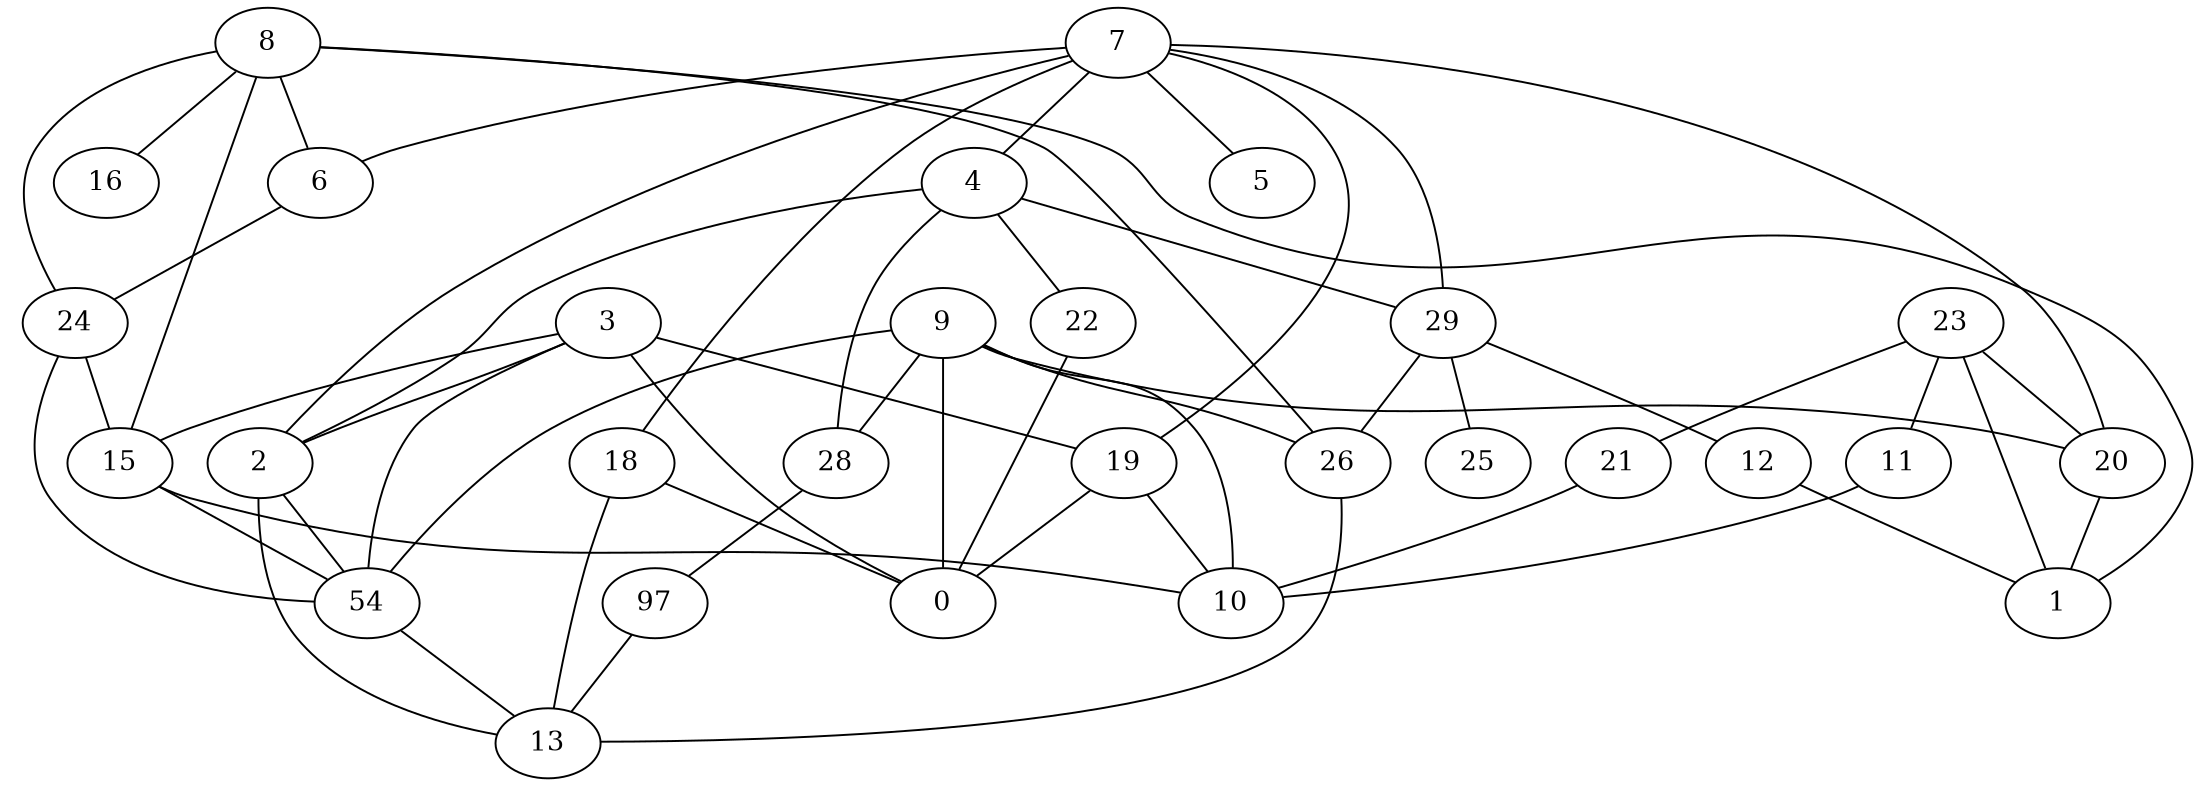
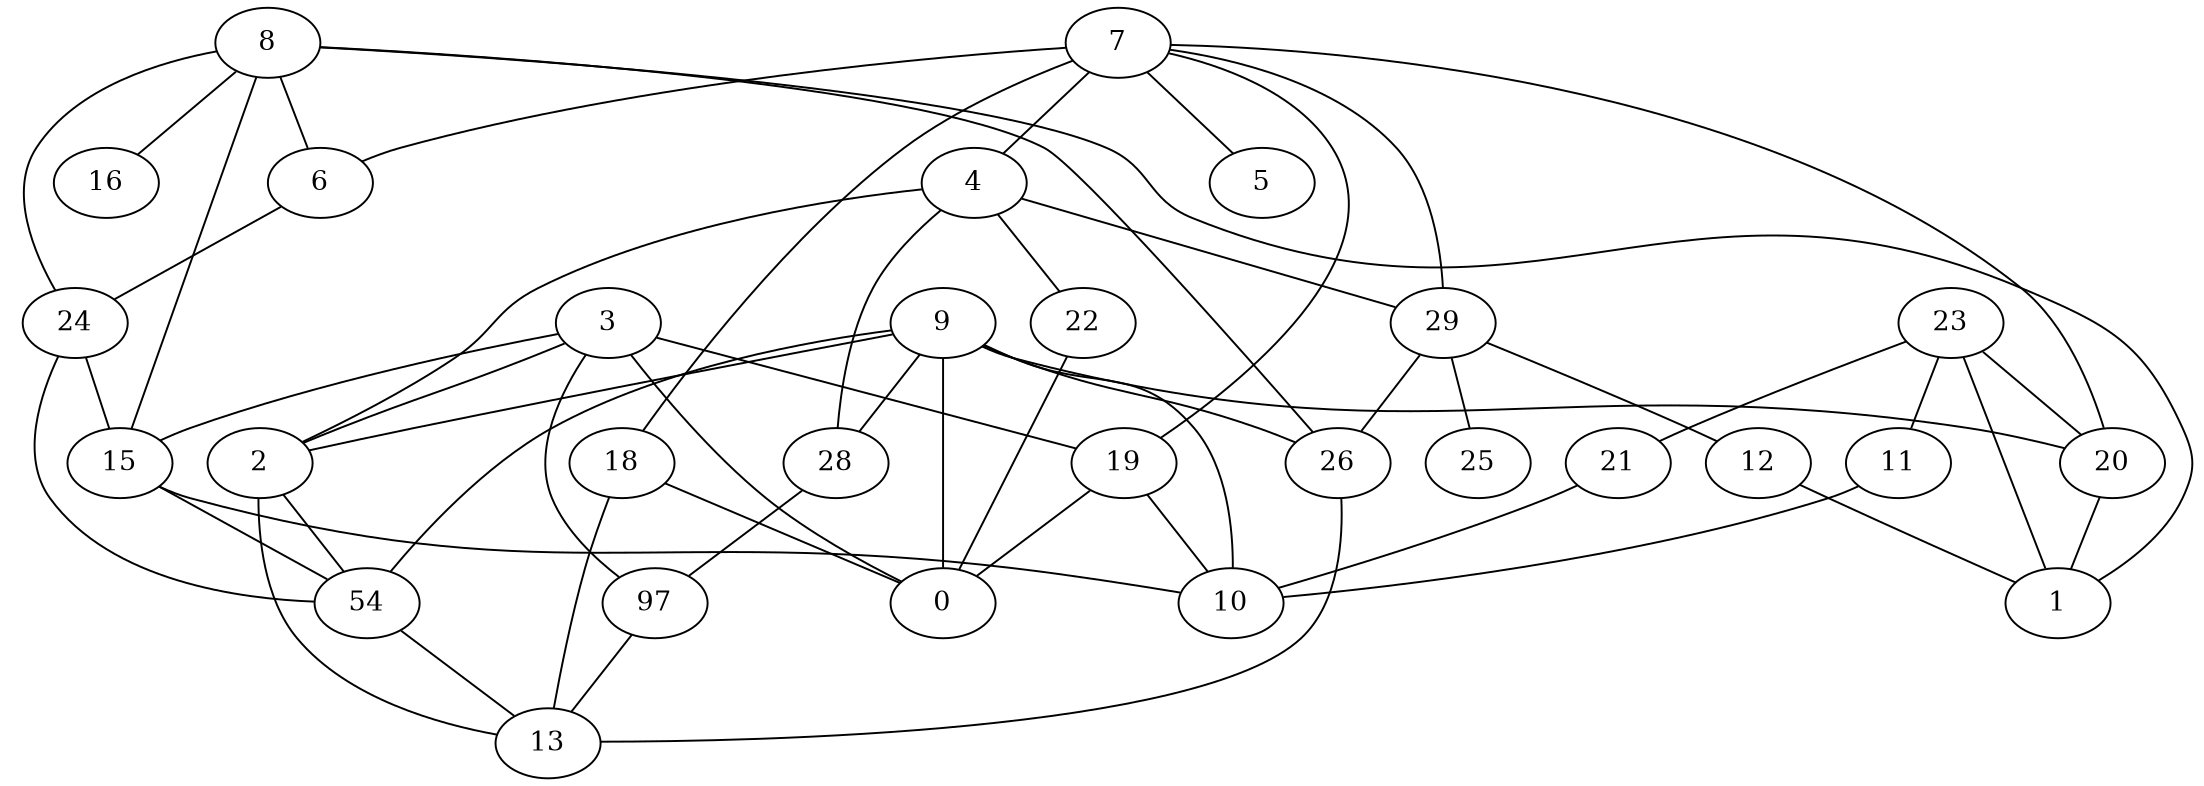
(649, 190) -> (601, 391)
(423, 419) -> (546, 475)
